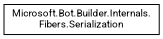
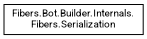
(82, 20) -> (74, 20)
